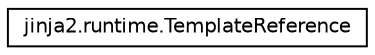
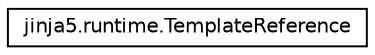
(187, 28) -> (187, 28)
